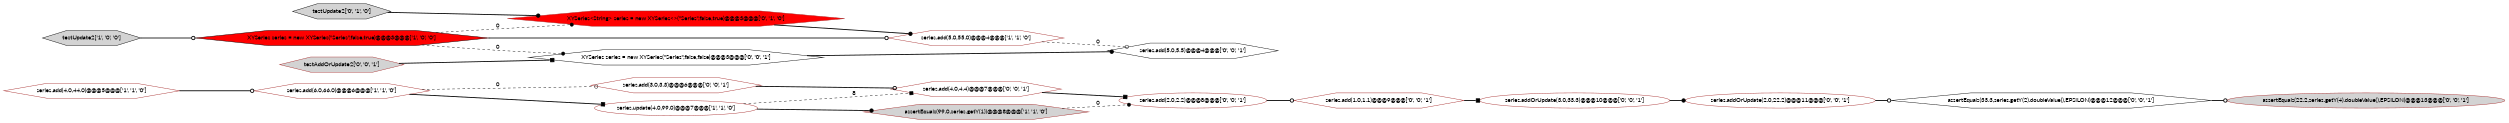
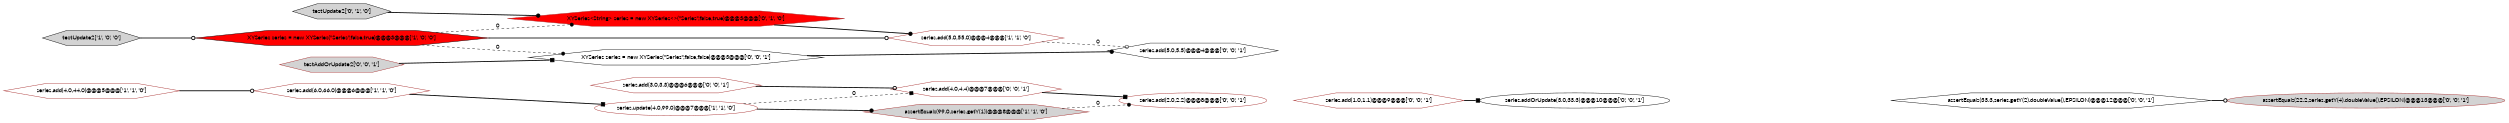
(508, 88) -> none
(854, 94) -> (854, 94)
(1278, 100) -> none
(1575, 100) -> (1575, 100)
(1780, 100) -> none
